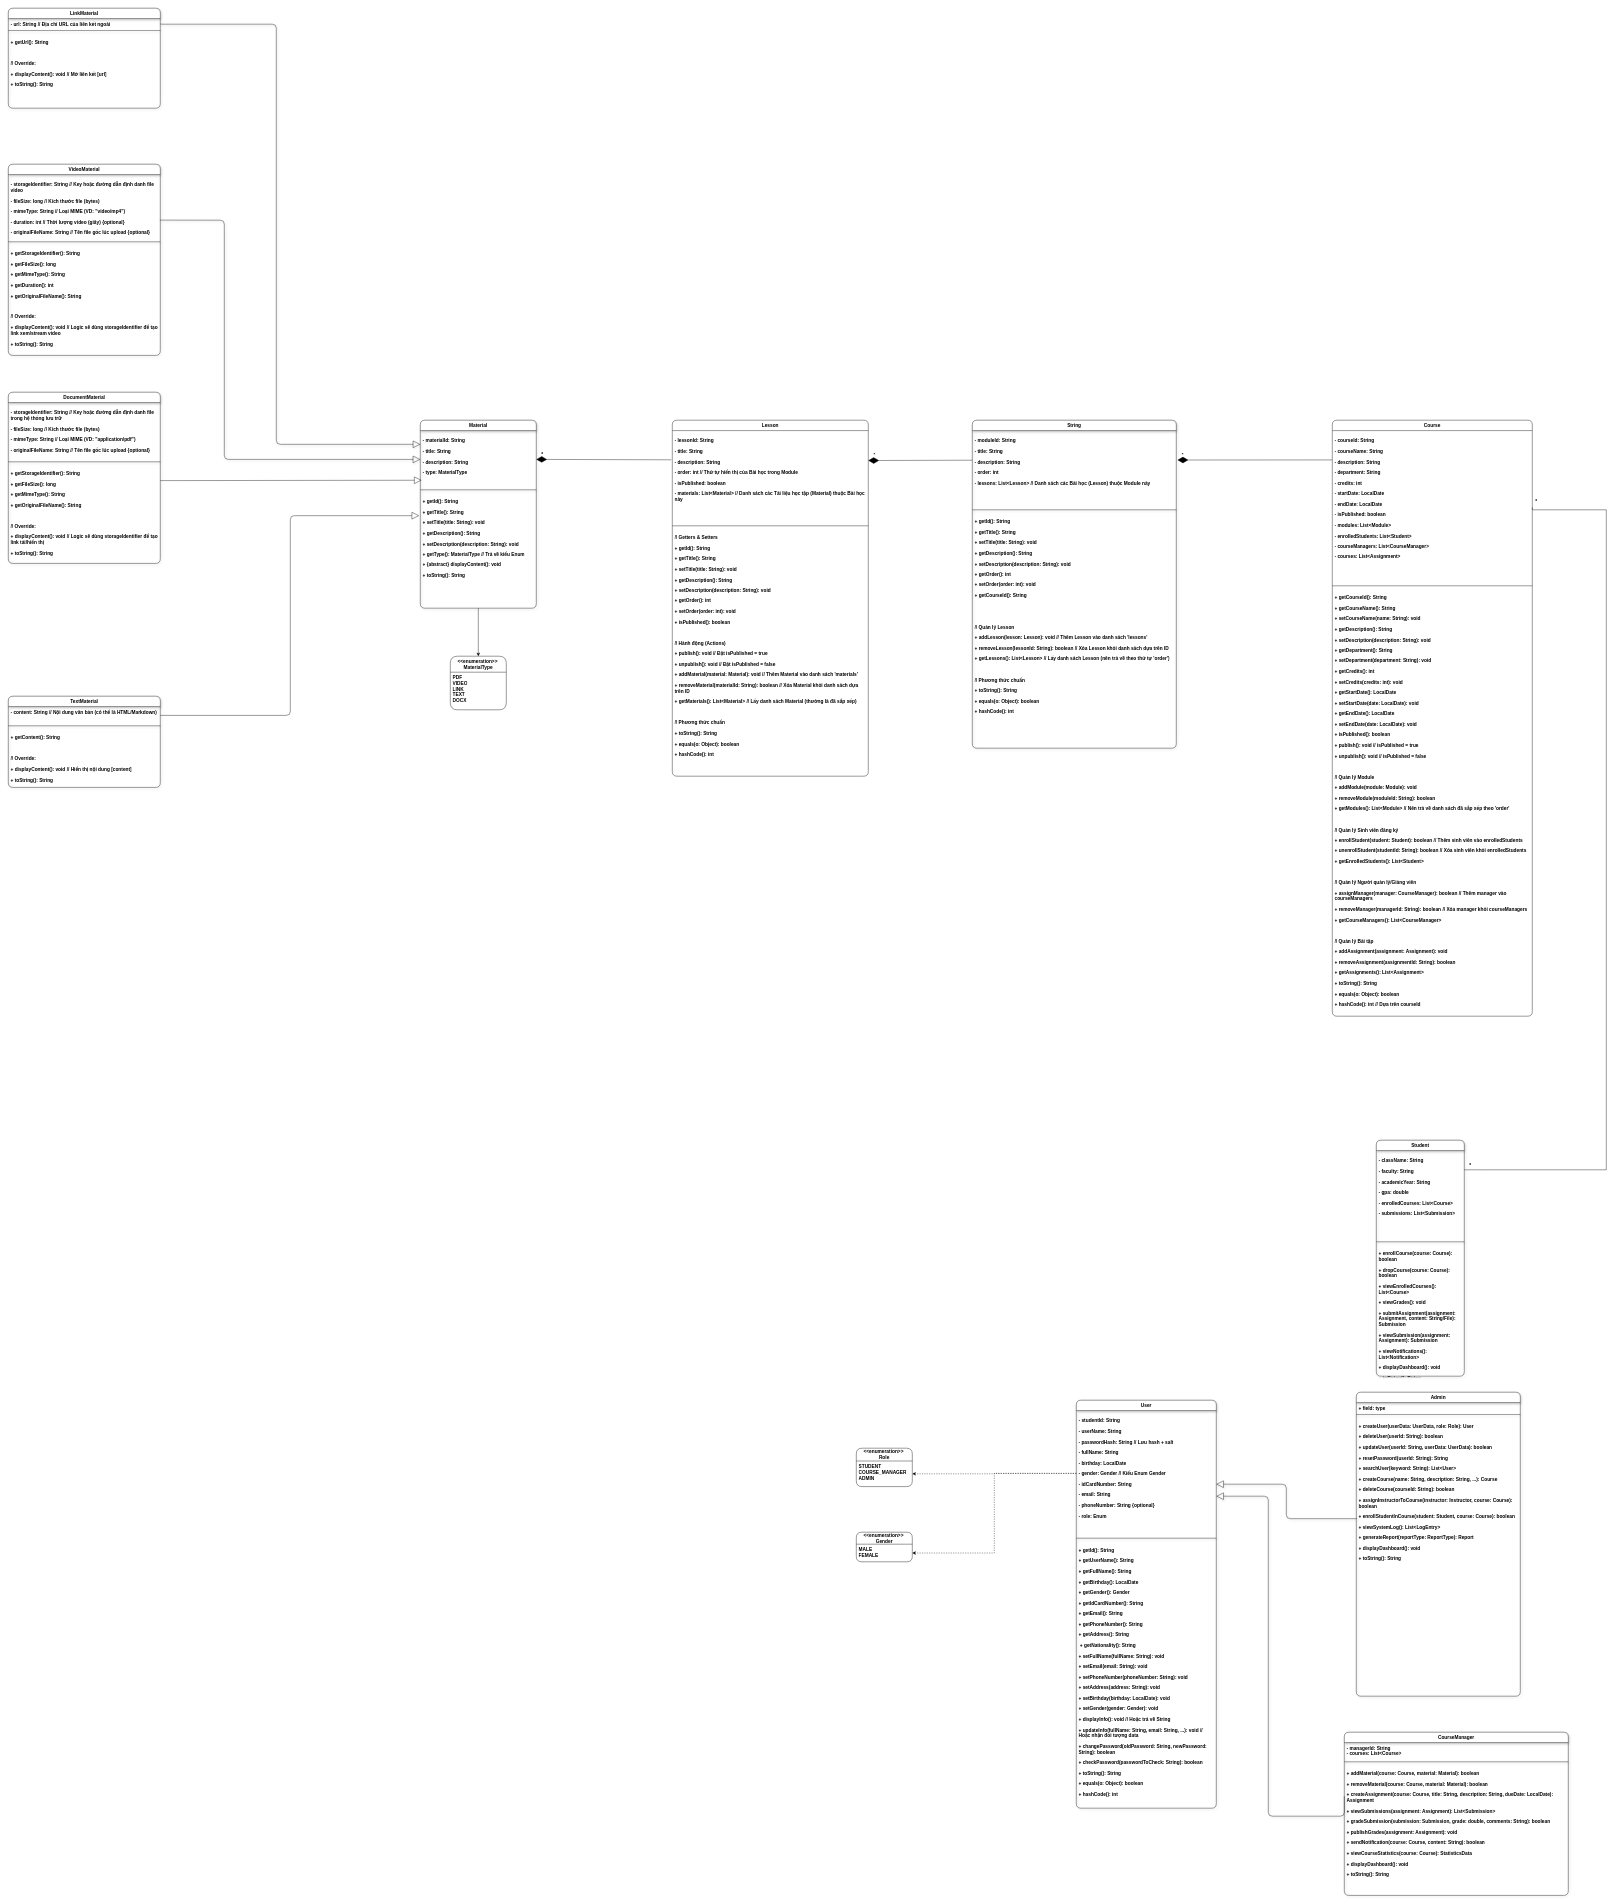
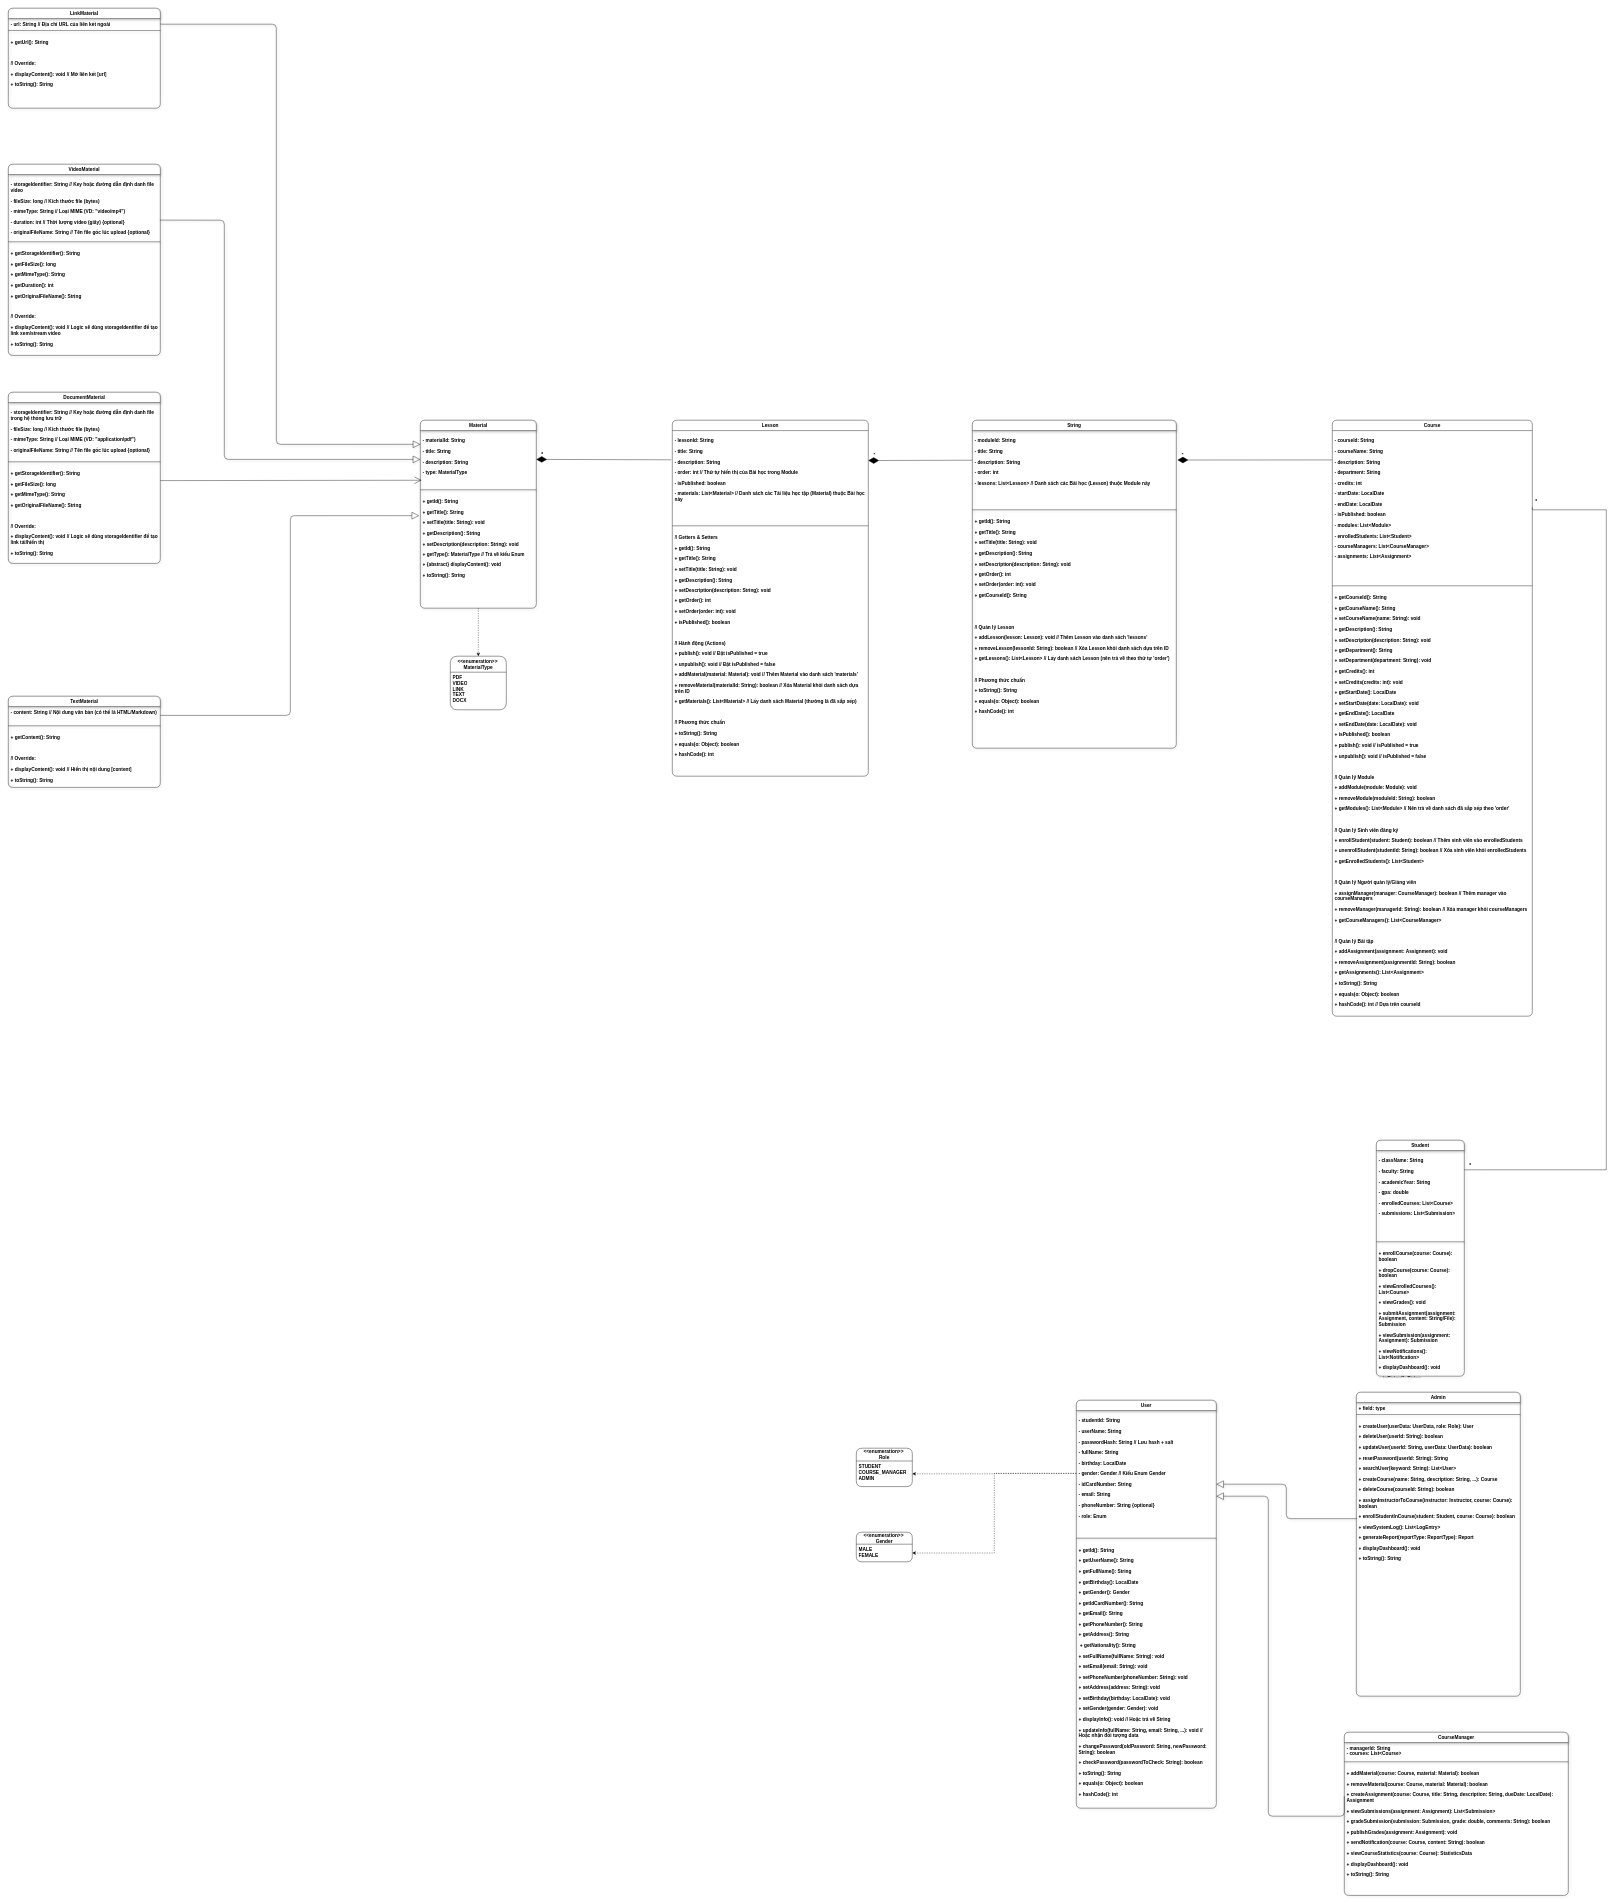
(1382, 468) -> (1382, 468)
(413, 480) -> (415, 480)
(478, 630) -> (478, 630)
